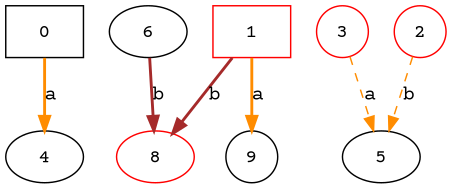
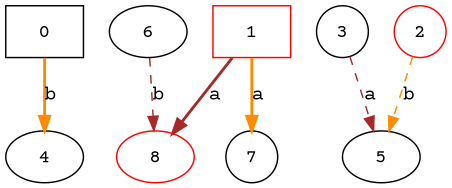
(342, 32) -> (342, 32)
(151, 87) -> (151, 87)
(360, 87) -> (360, 87)
(51, 94) -> (51, 94)
(215, 94) -> (215, 94)
(252, 157) -> (252, 157)
